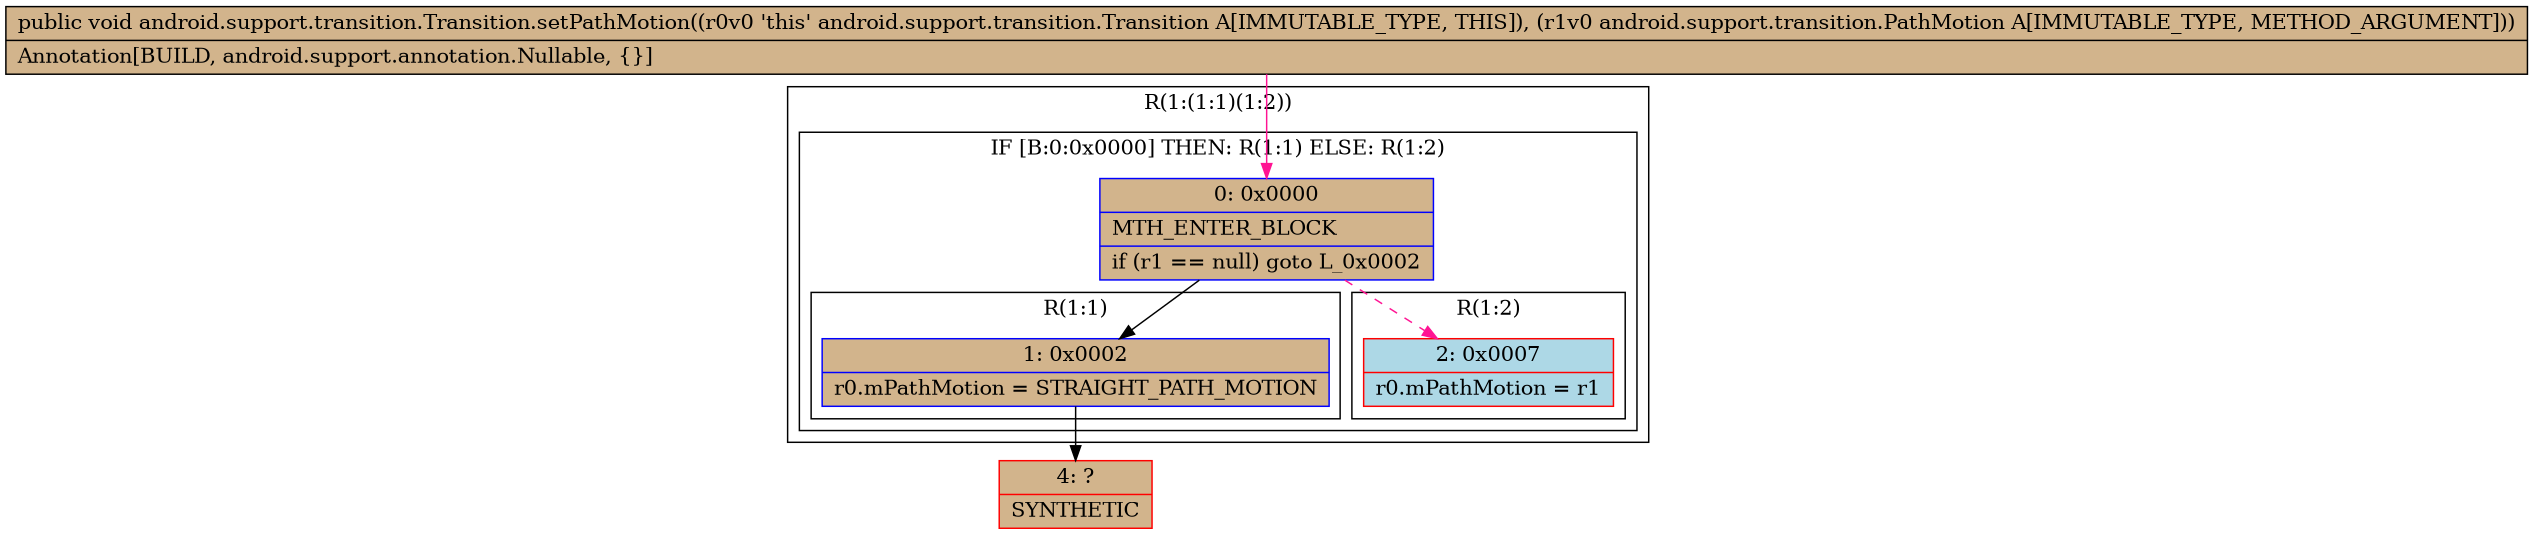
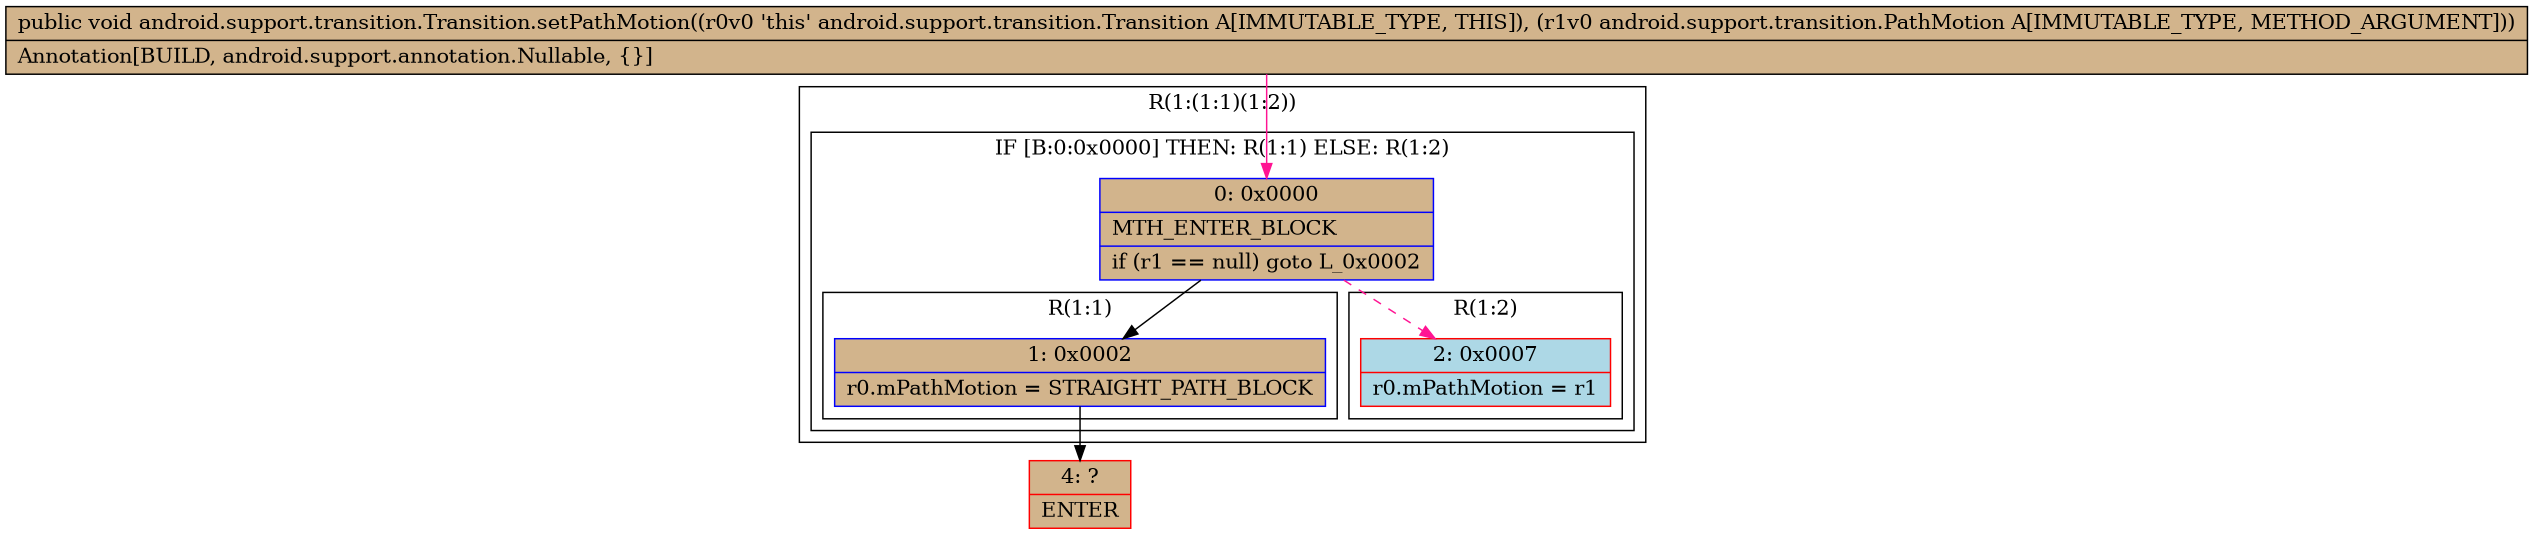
(1076, 389) -> (1080, 389)
(1076, 511) -> (1080, 511)
